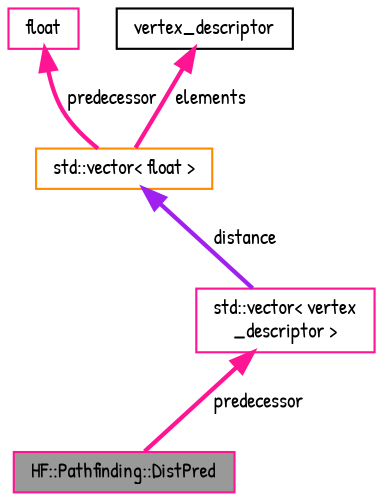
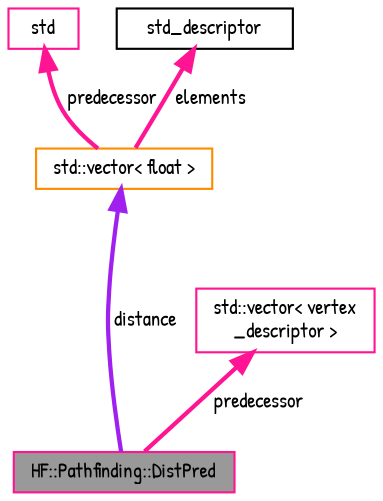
(44, 29) -> (44, 29)
(205, 29) -> (205, 29)
(206, 246) -> (108, 331)
